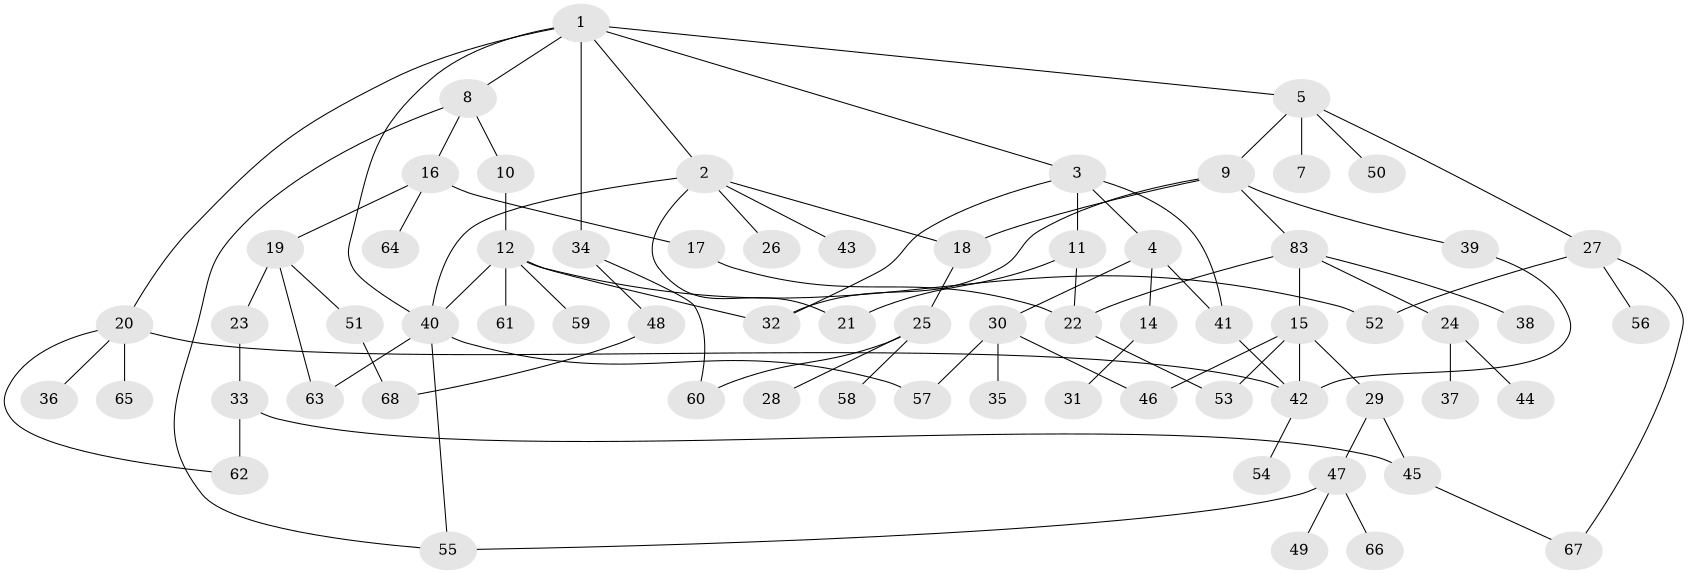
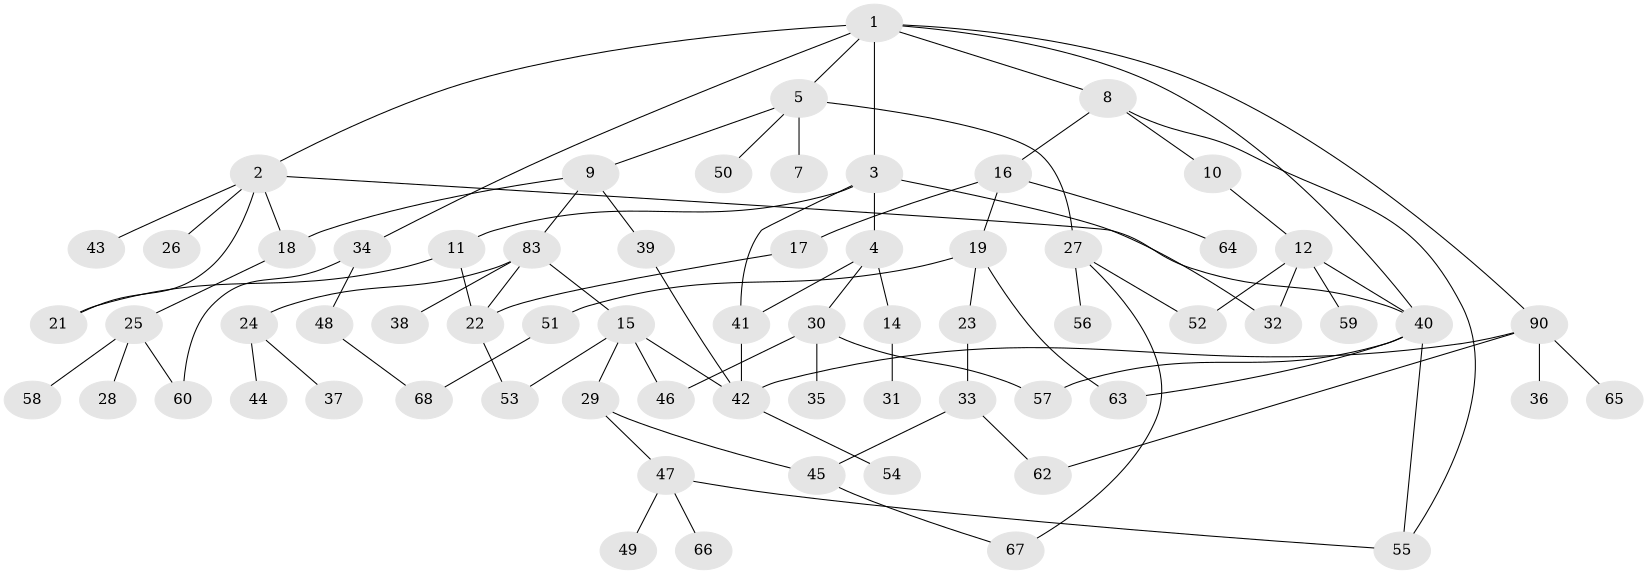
(1004, 265) -> none
(125, 325) -> (1539, 325)
(506, 325) -> none
